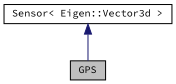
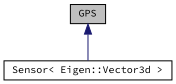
(88, 47) -> (88, 47)
